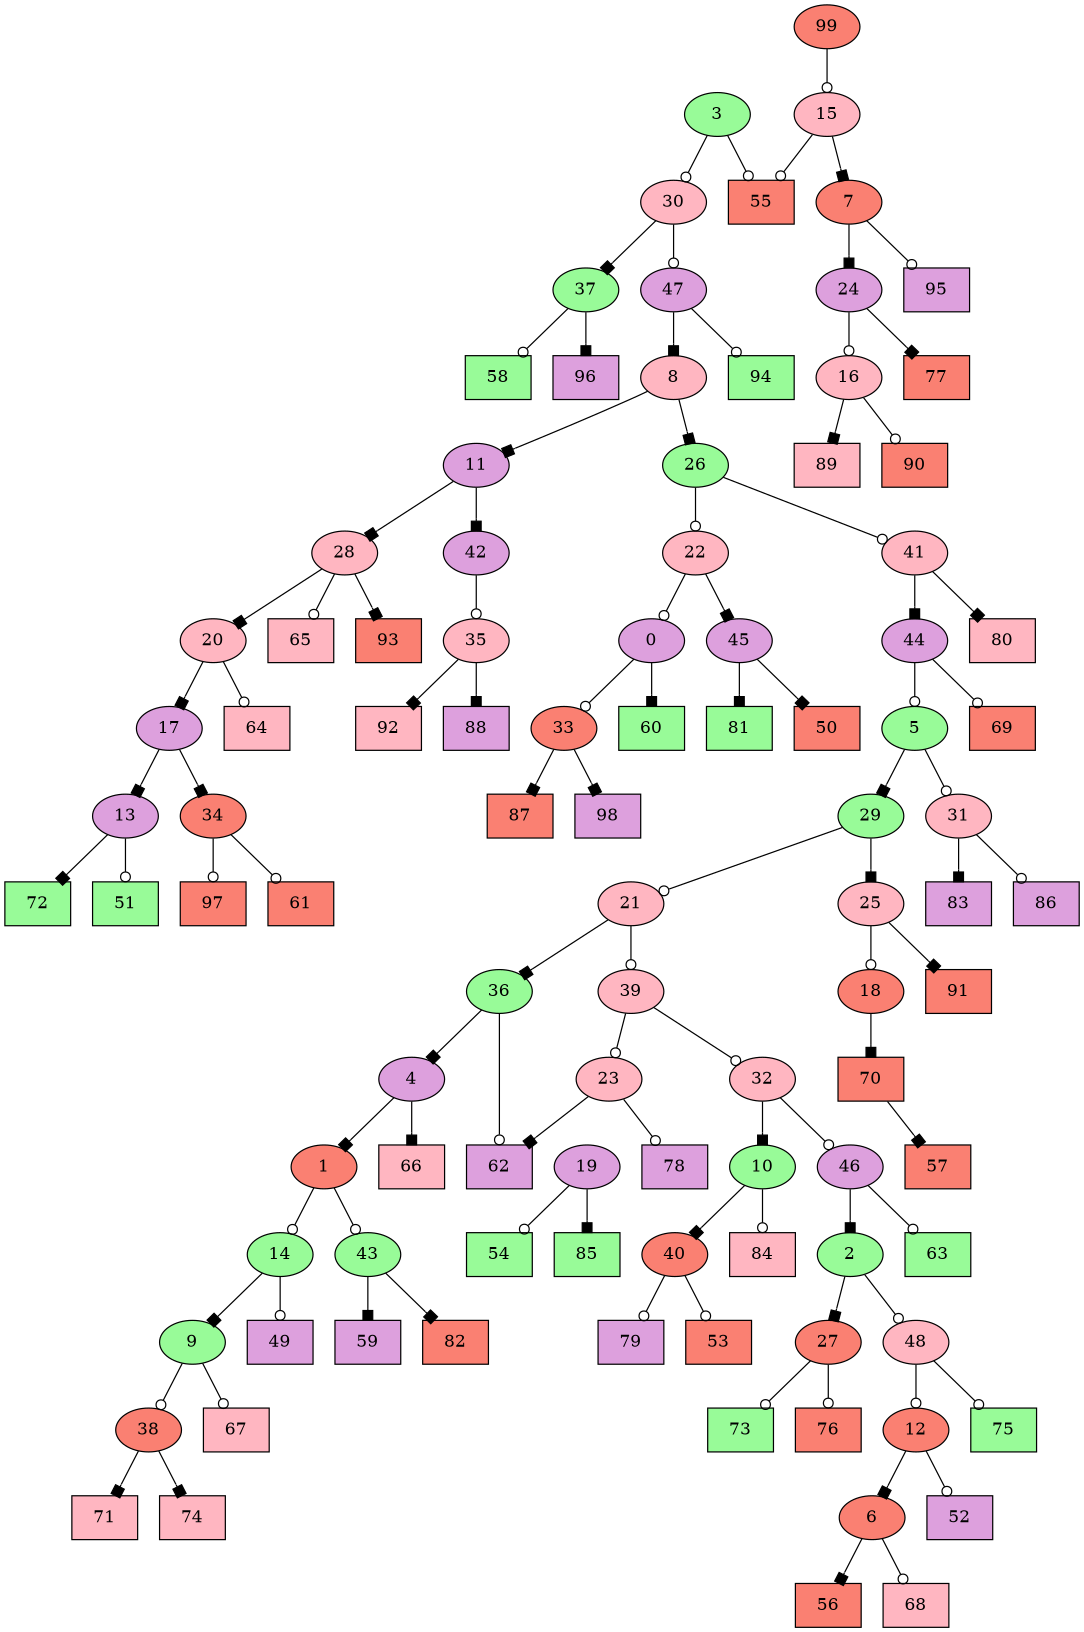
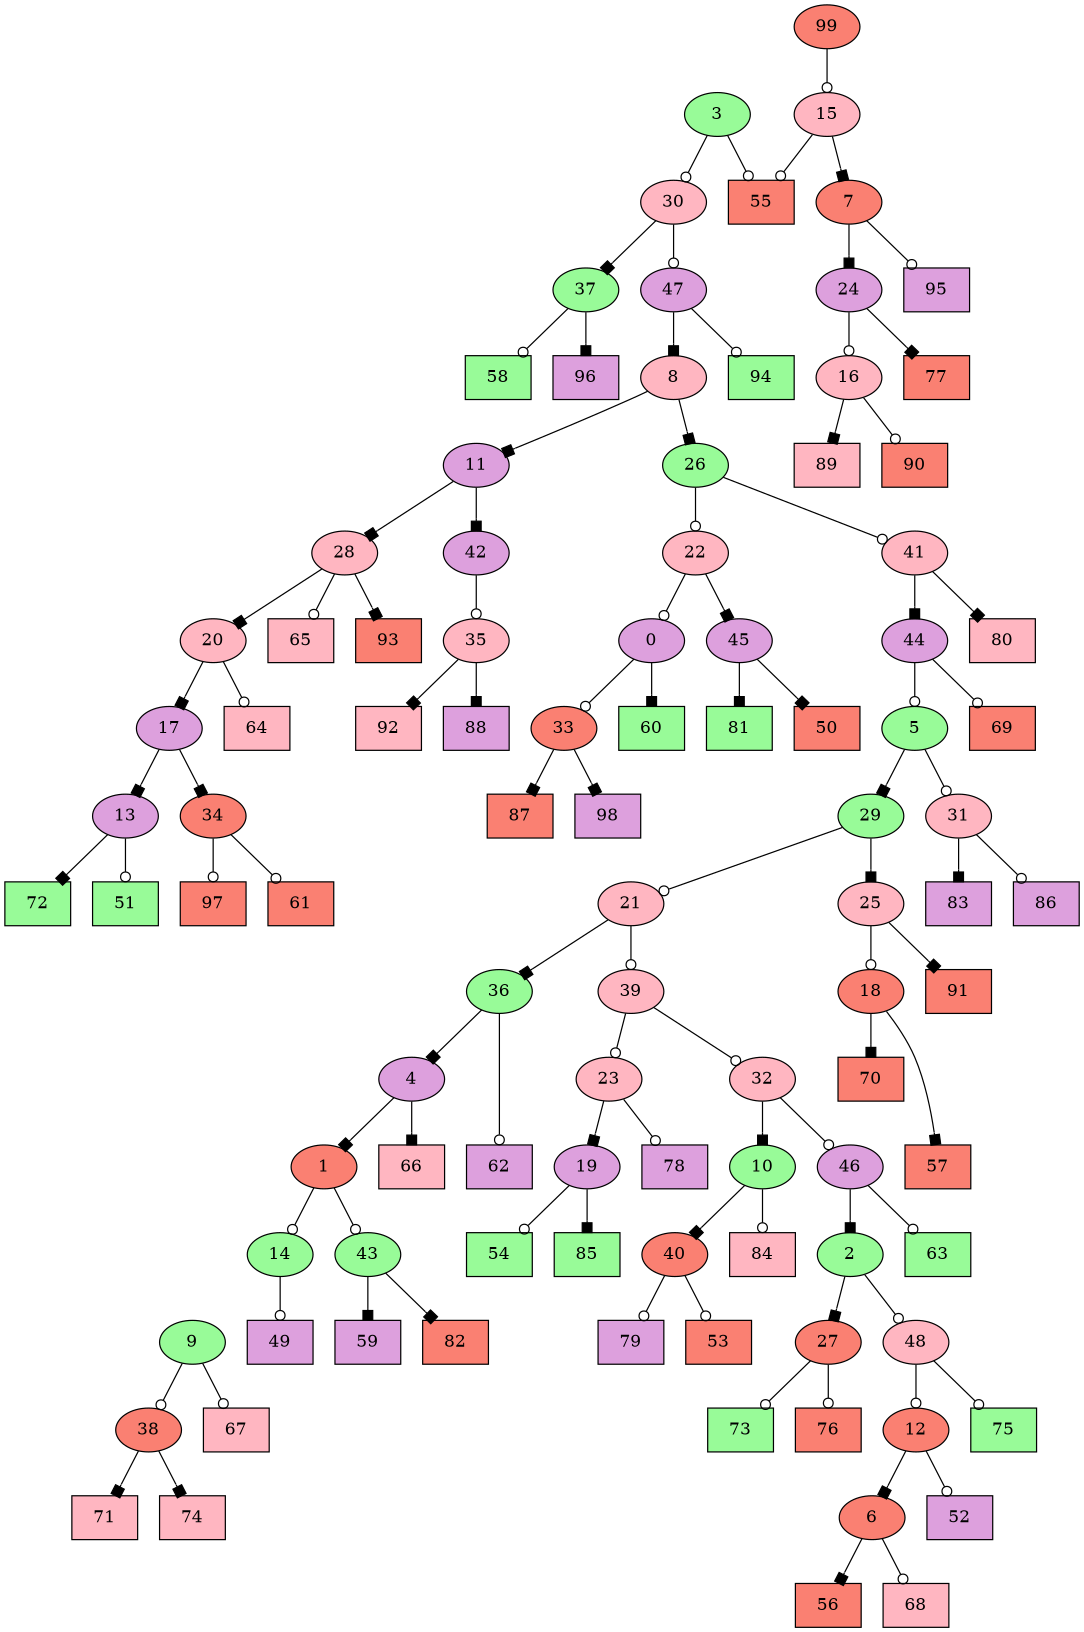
(562, 1117) -> (600, 1117)
(901, 1118) -> (919, 1068)
(241, 1294) -> none
